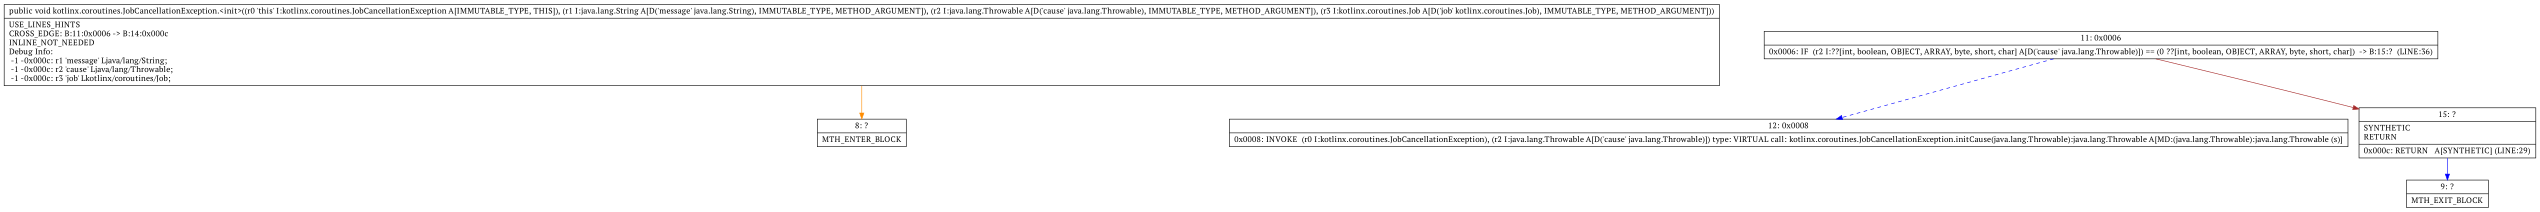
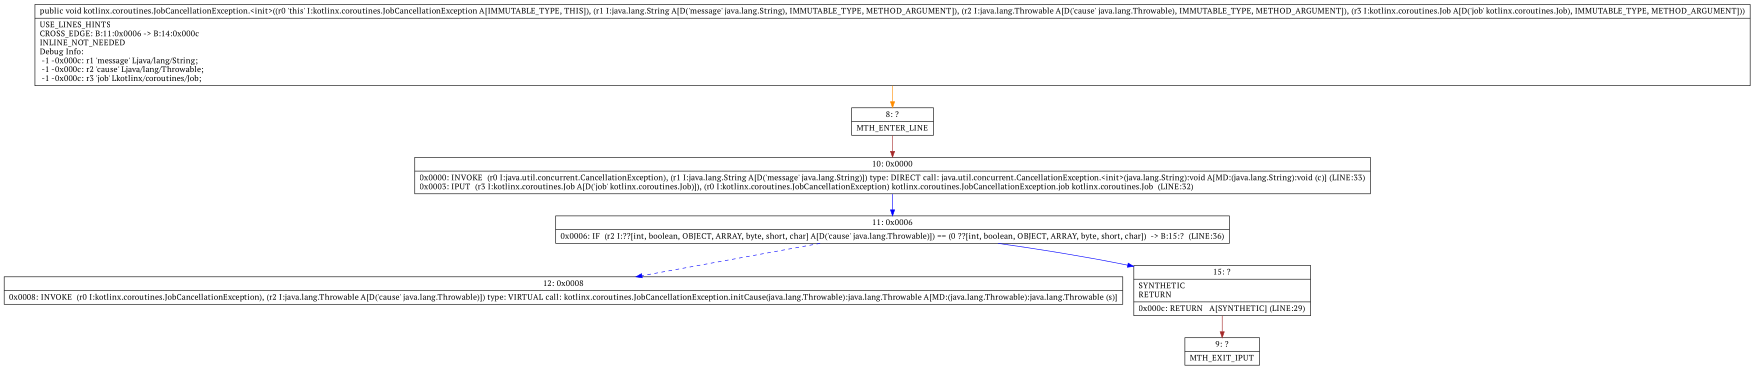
(2255, 83) -> (1063, 253)
(862, 139) -> (893, 128)
(2447, 166) -> (1222, 324)
none -> (893, 176)
(2447, 200) -> (1222, 358)
